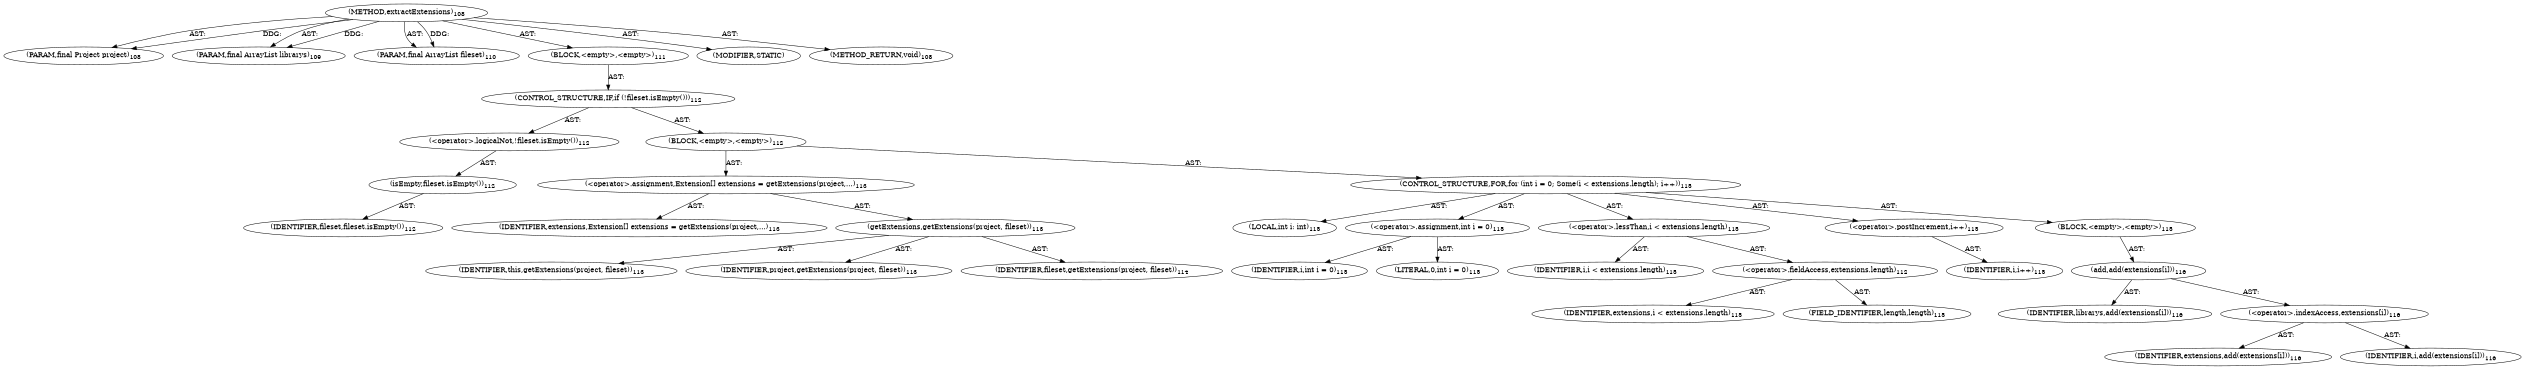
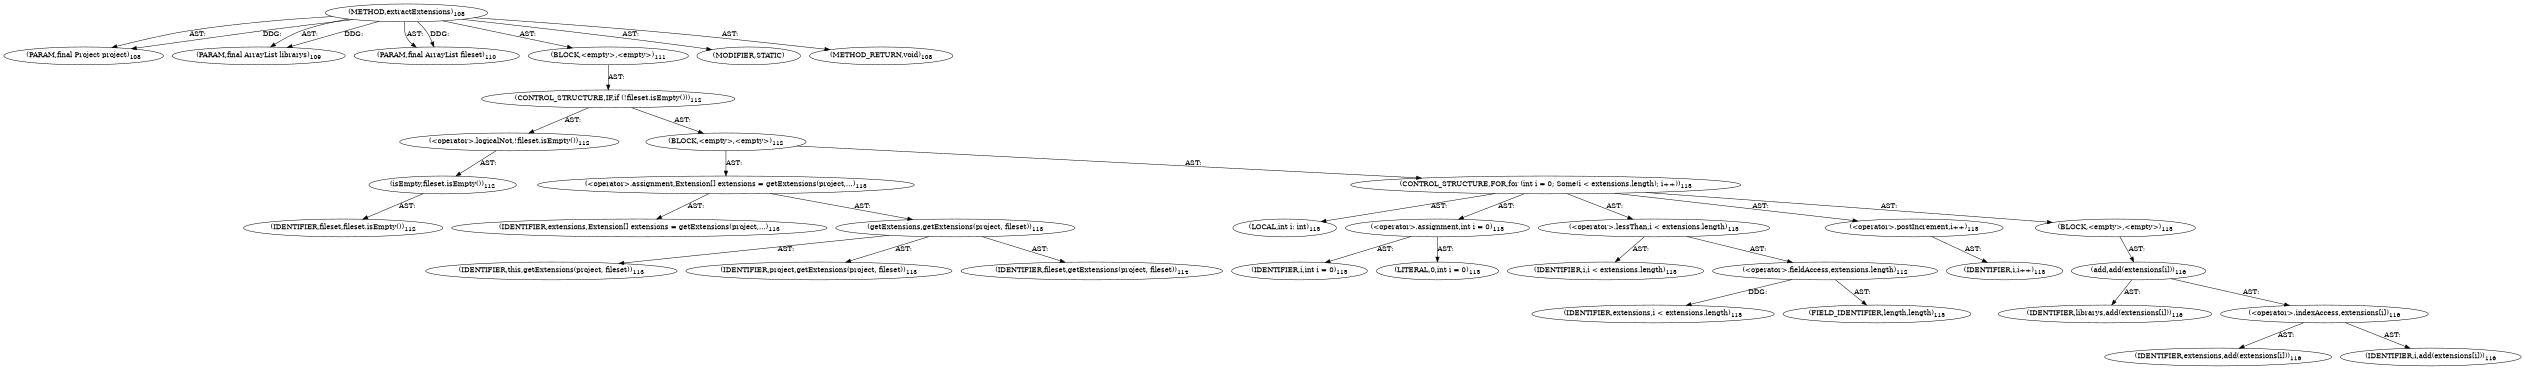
(1759, 292) -> (1759, 292)
